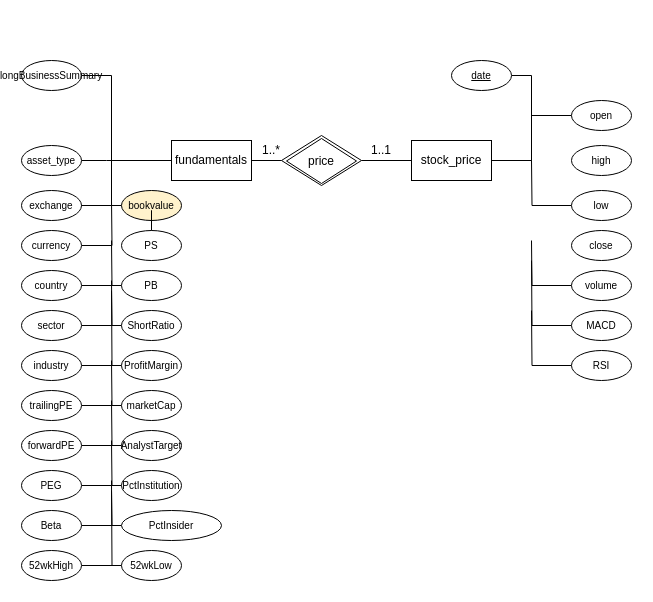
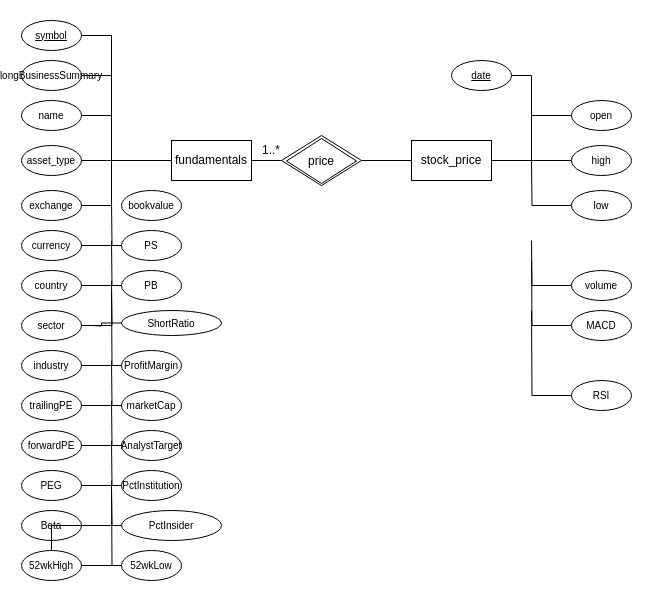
none -> (52, 36)
none -> (112, 40)
none -> (52, 116)
none -> (95, 116)
(382, 151) -> none
none -> (553, 161)
(118, 206) -> none
(152, 206) -> (152, 206)
(152, 211) -> (118, 246)
(602, 246) -> none
(152, 326) -> (172, 323)
(602, 366) -> (602, 396)
none -> (54, 526)
